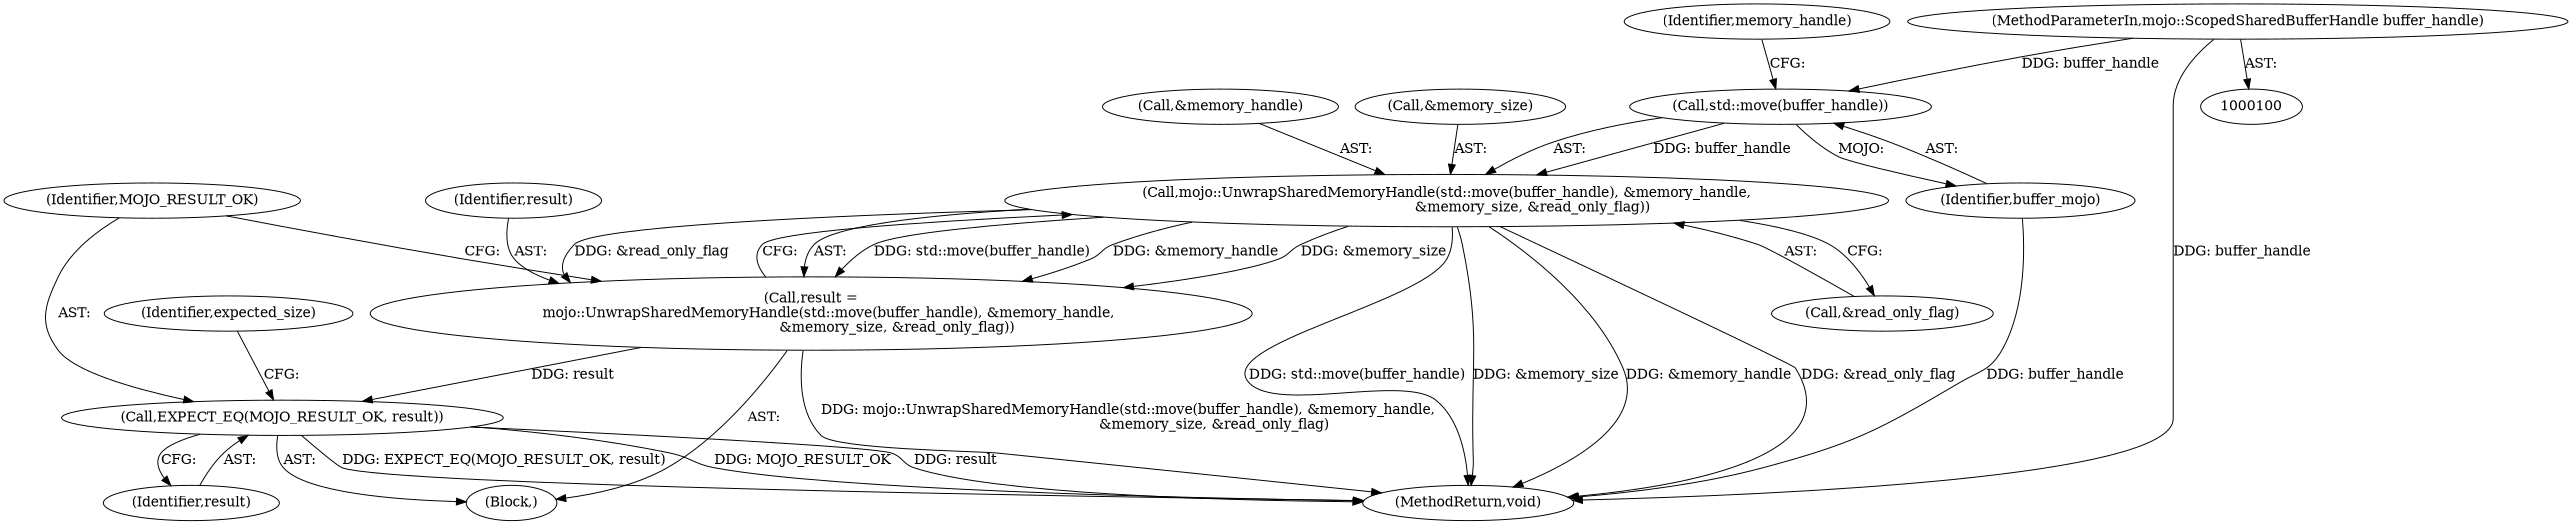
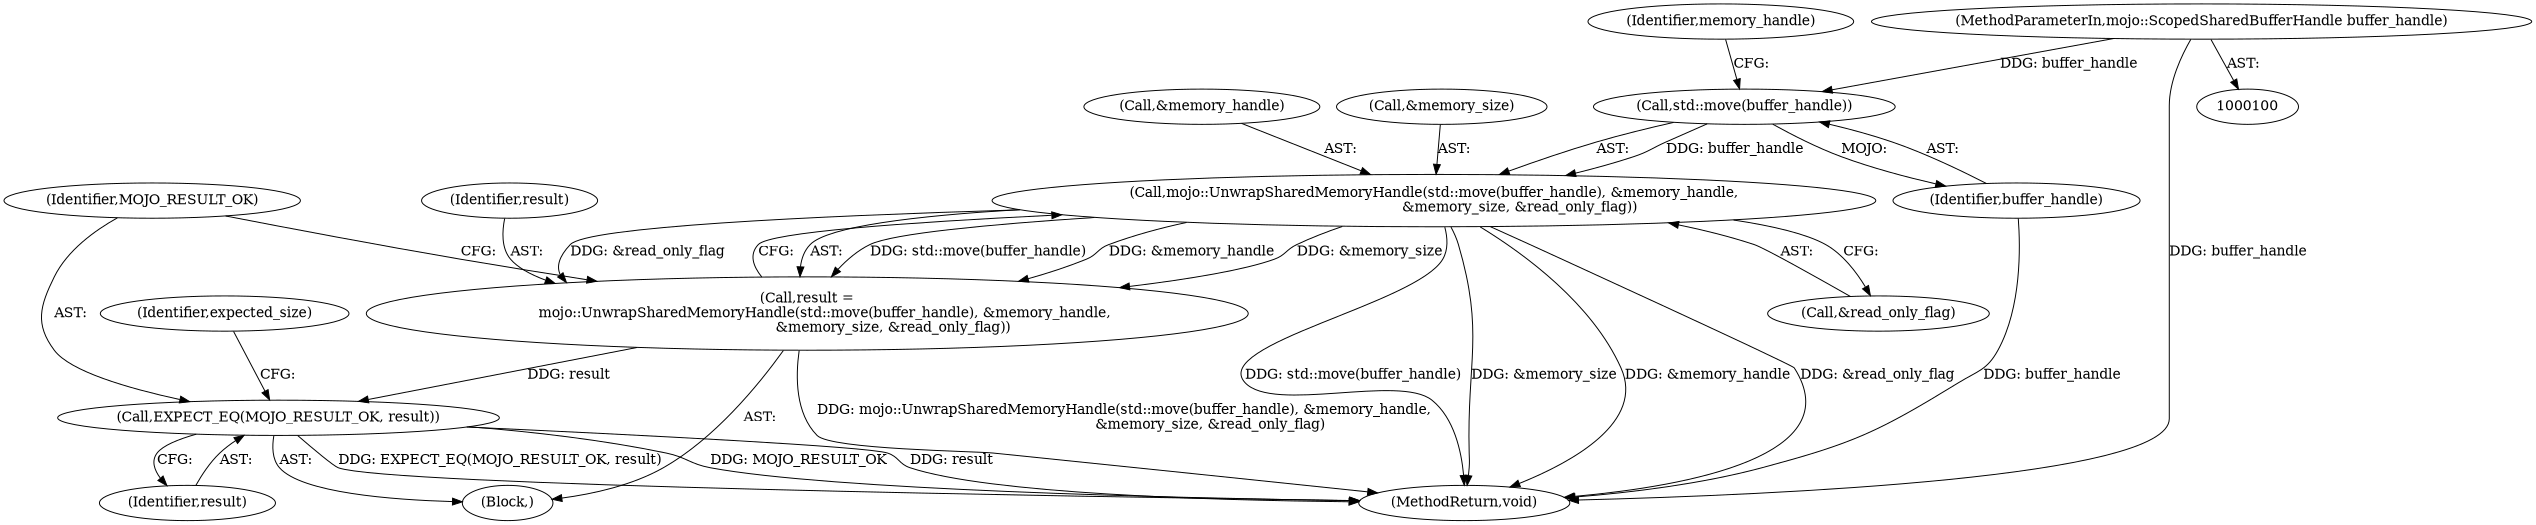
(2020, 201) -> (2016, 201)
